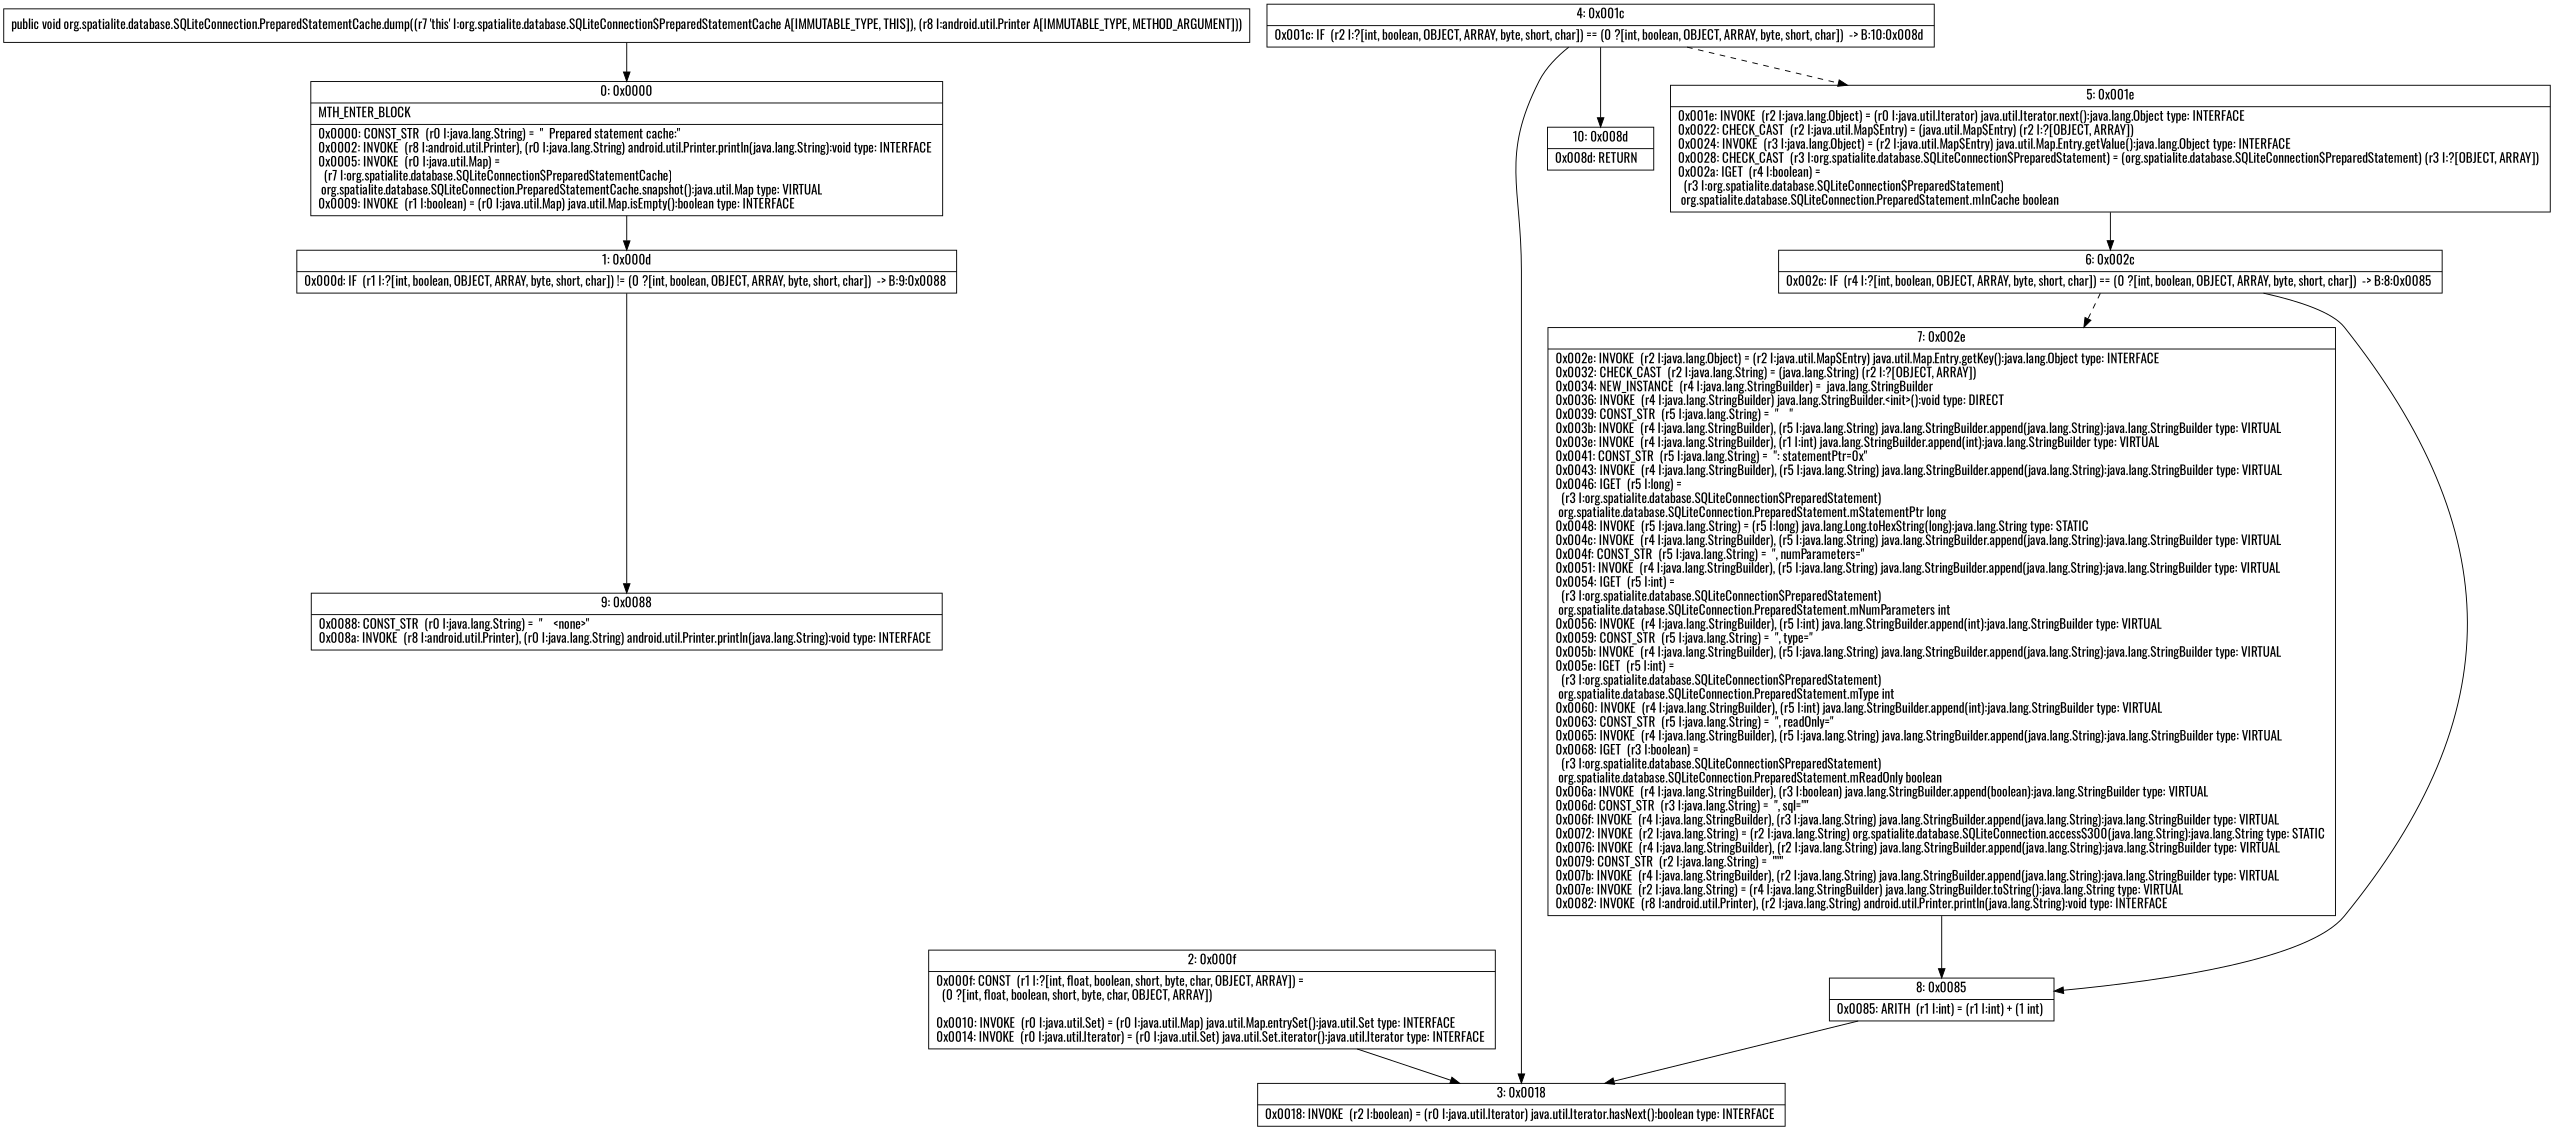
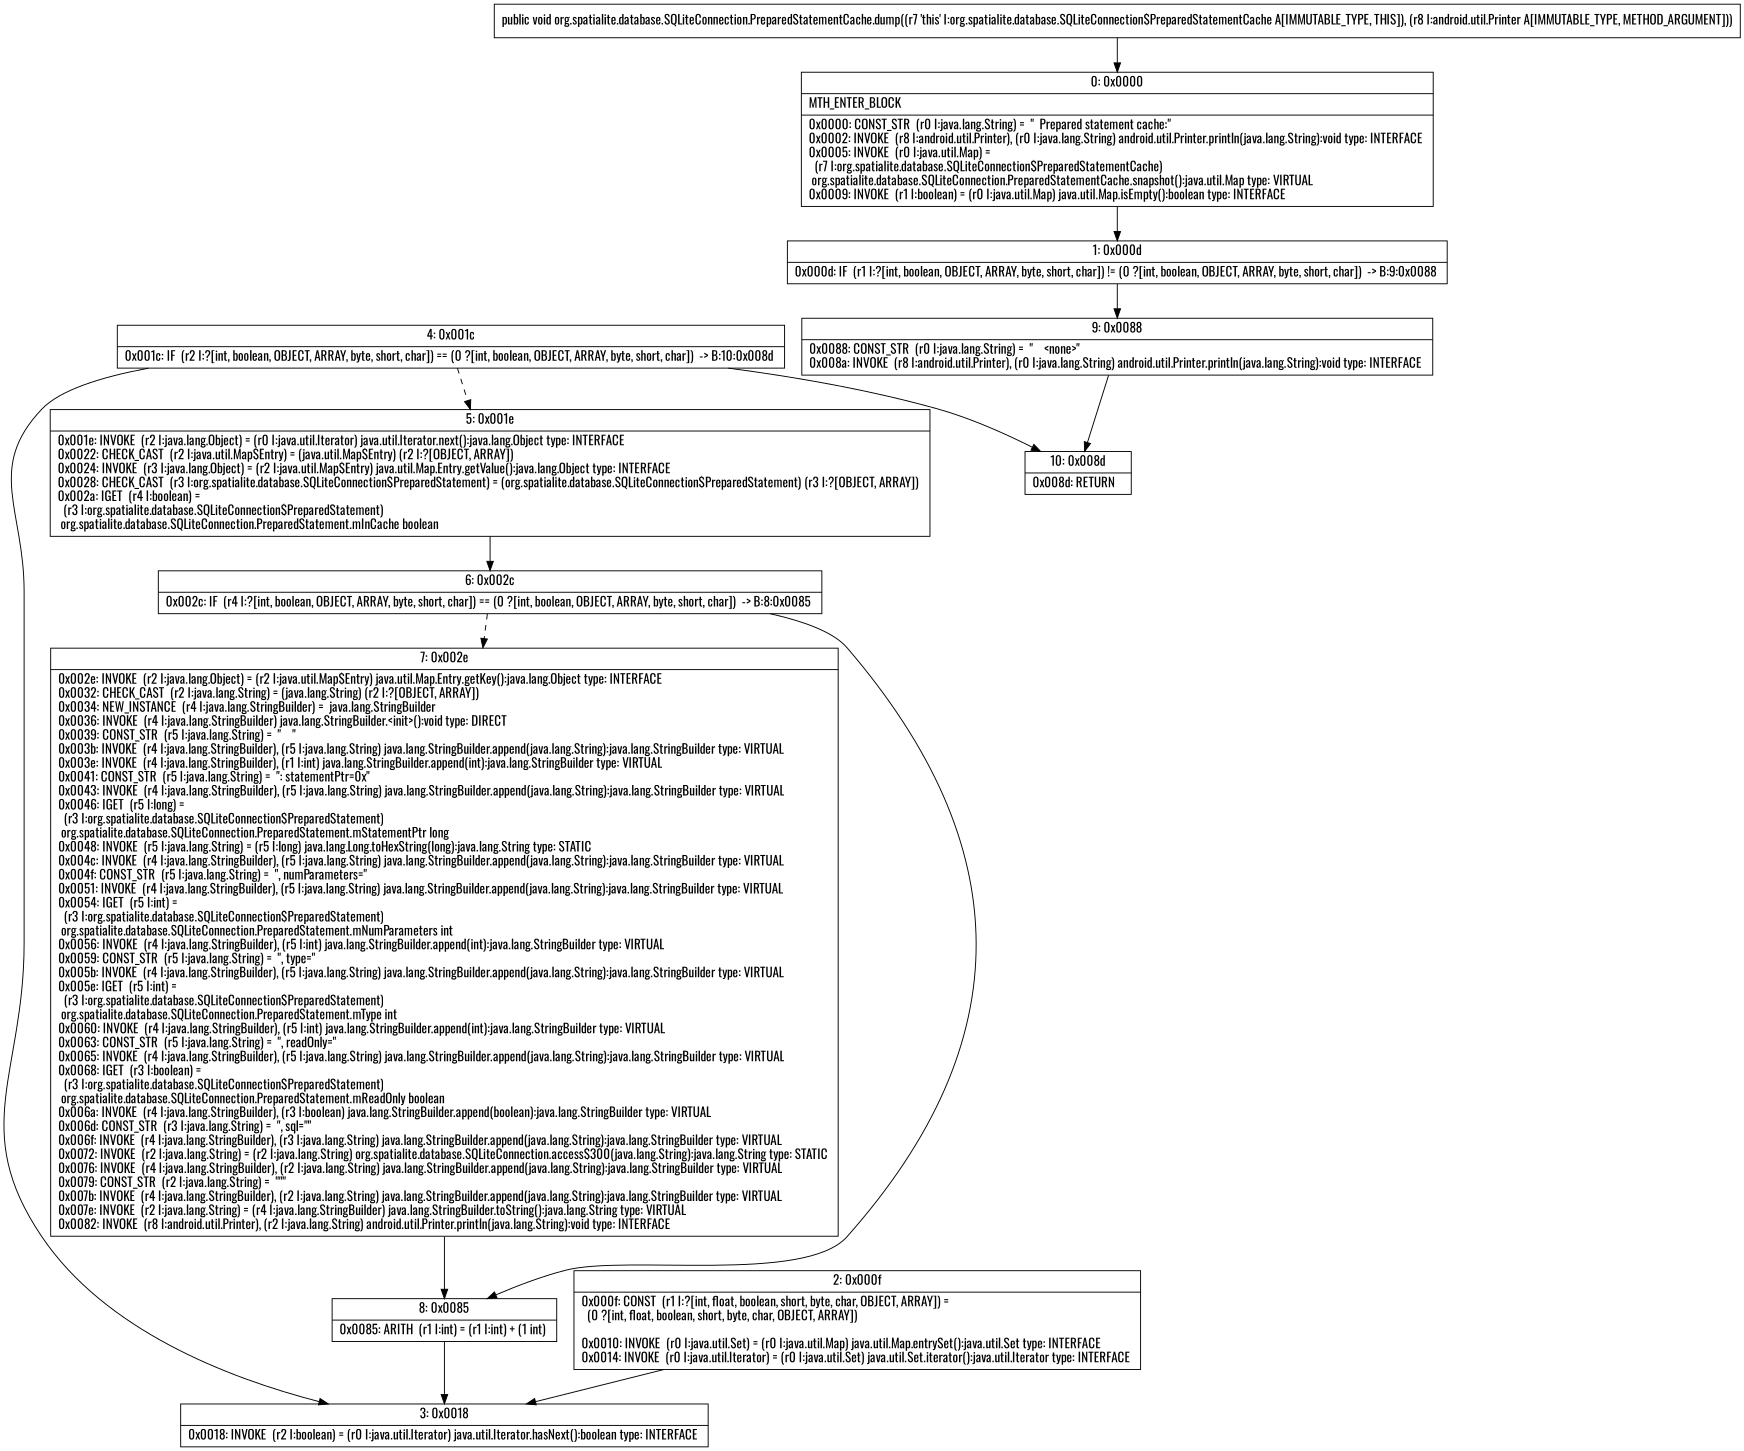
none -> (1098, 409)
